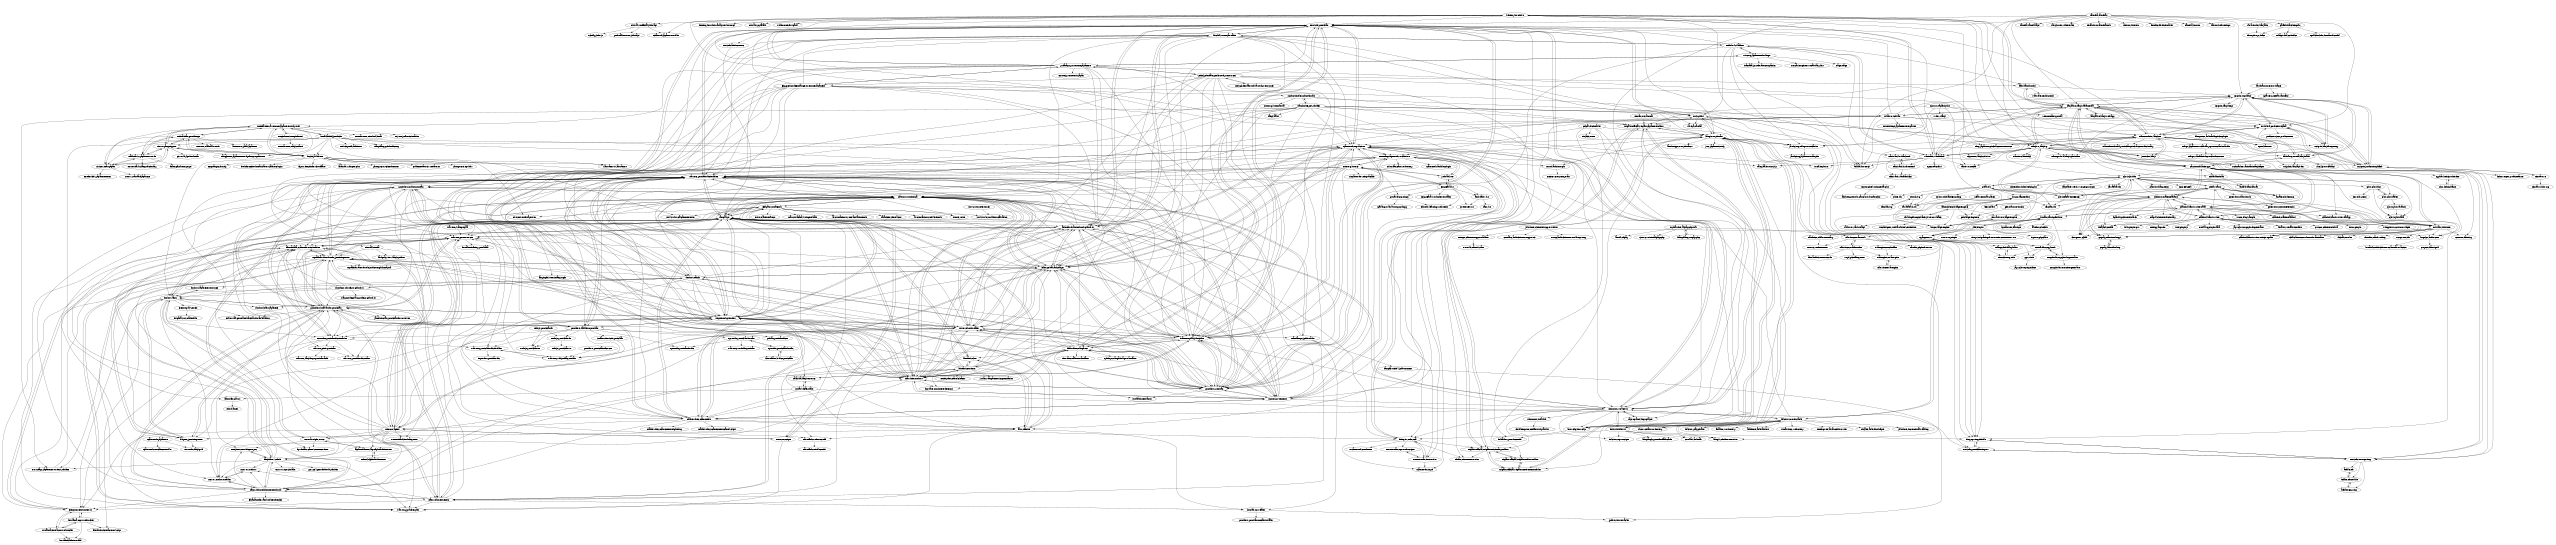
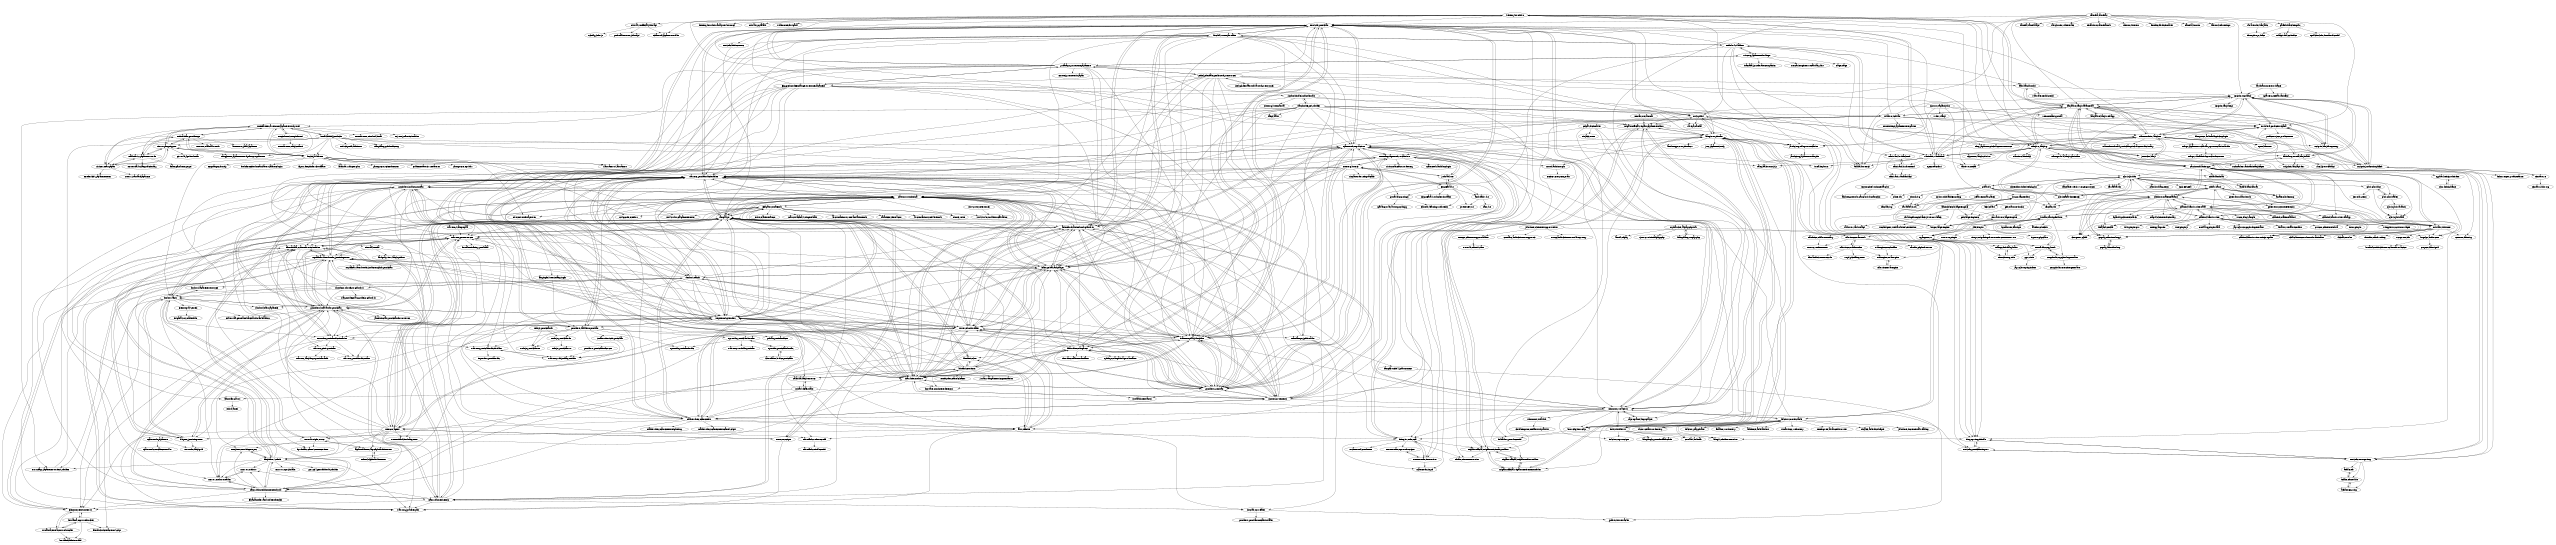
none -> (2079, 123)
(1400, 167) -> (1400, 167)
(951, 172) -> (554, 308)
none -> (628, 217)
(369, 268) -> (369, 268)
